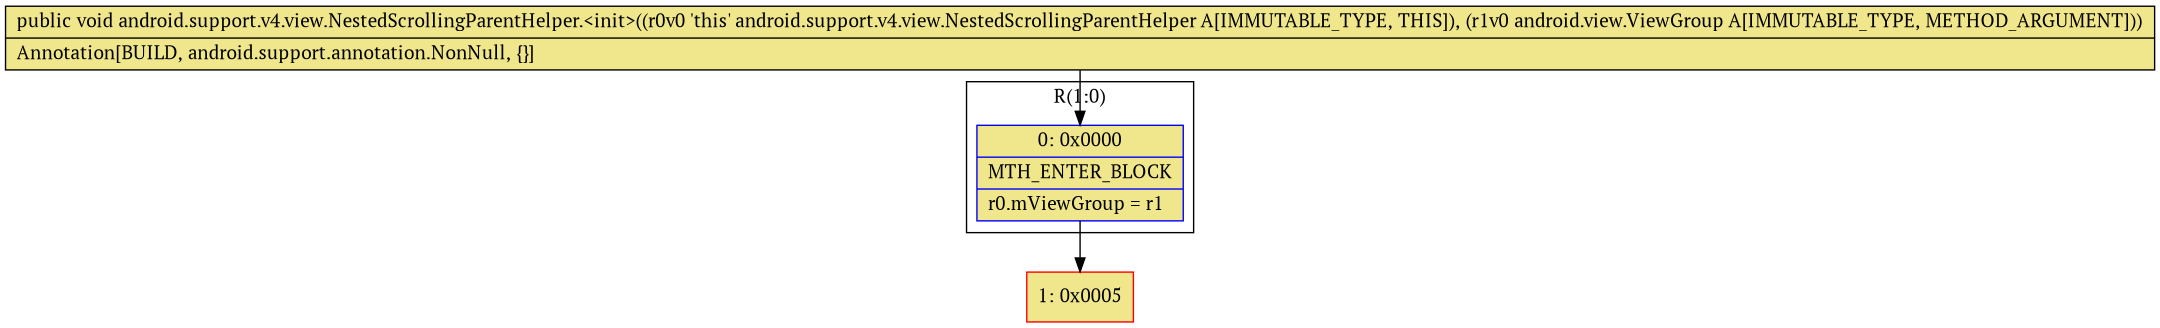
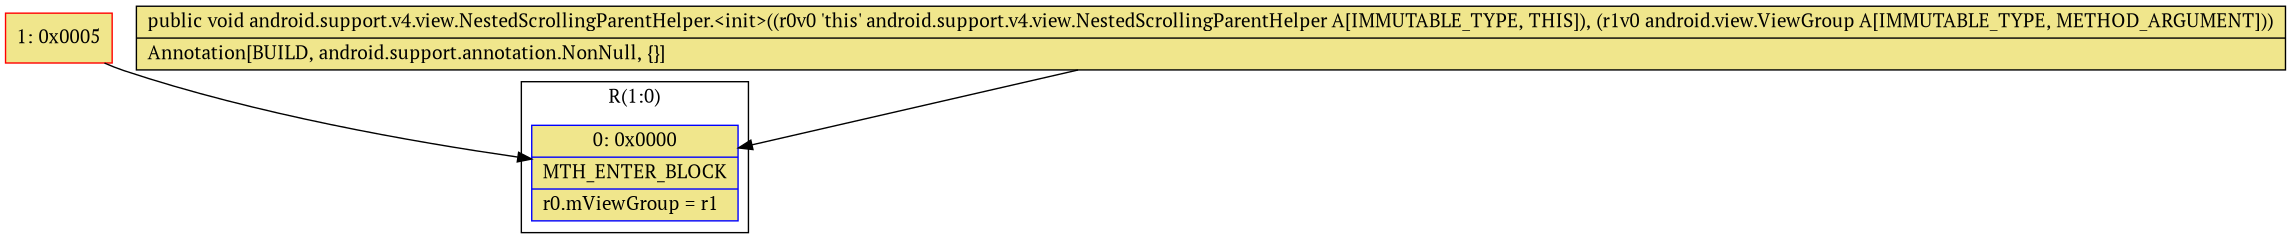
(1080, 241) -> (309, 120)
